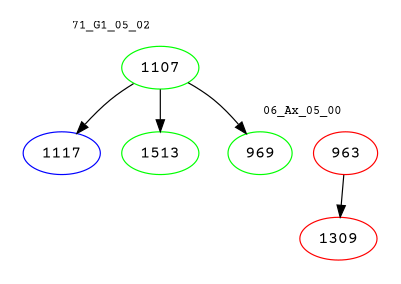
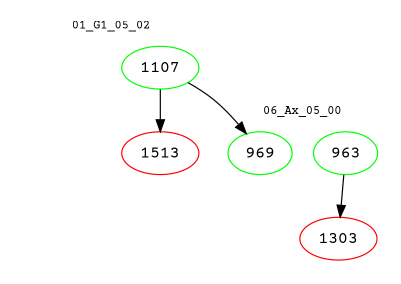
(112, 26) -> (112, 26)
(62, 153) -> none
(160, 153) -> (160, 153)
(346, 153) -> (346, 153)
(338, 239) -> (338, 239)
